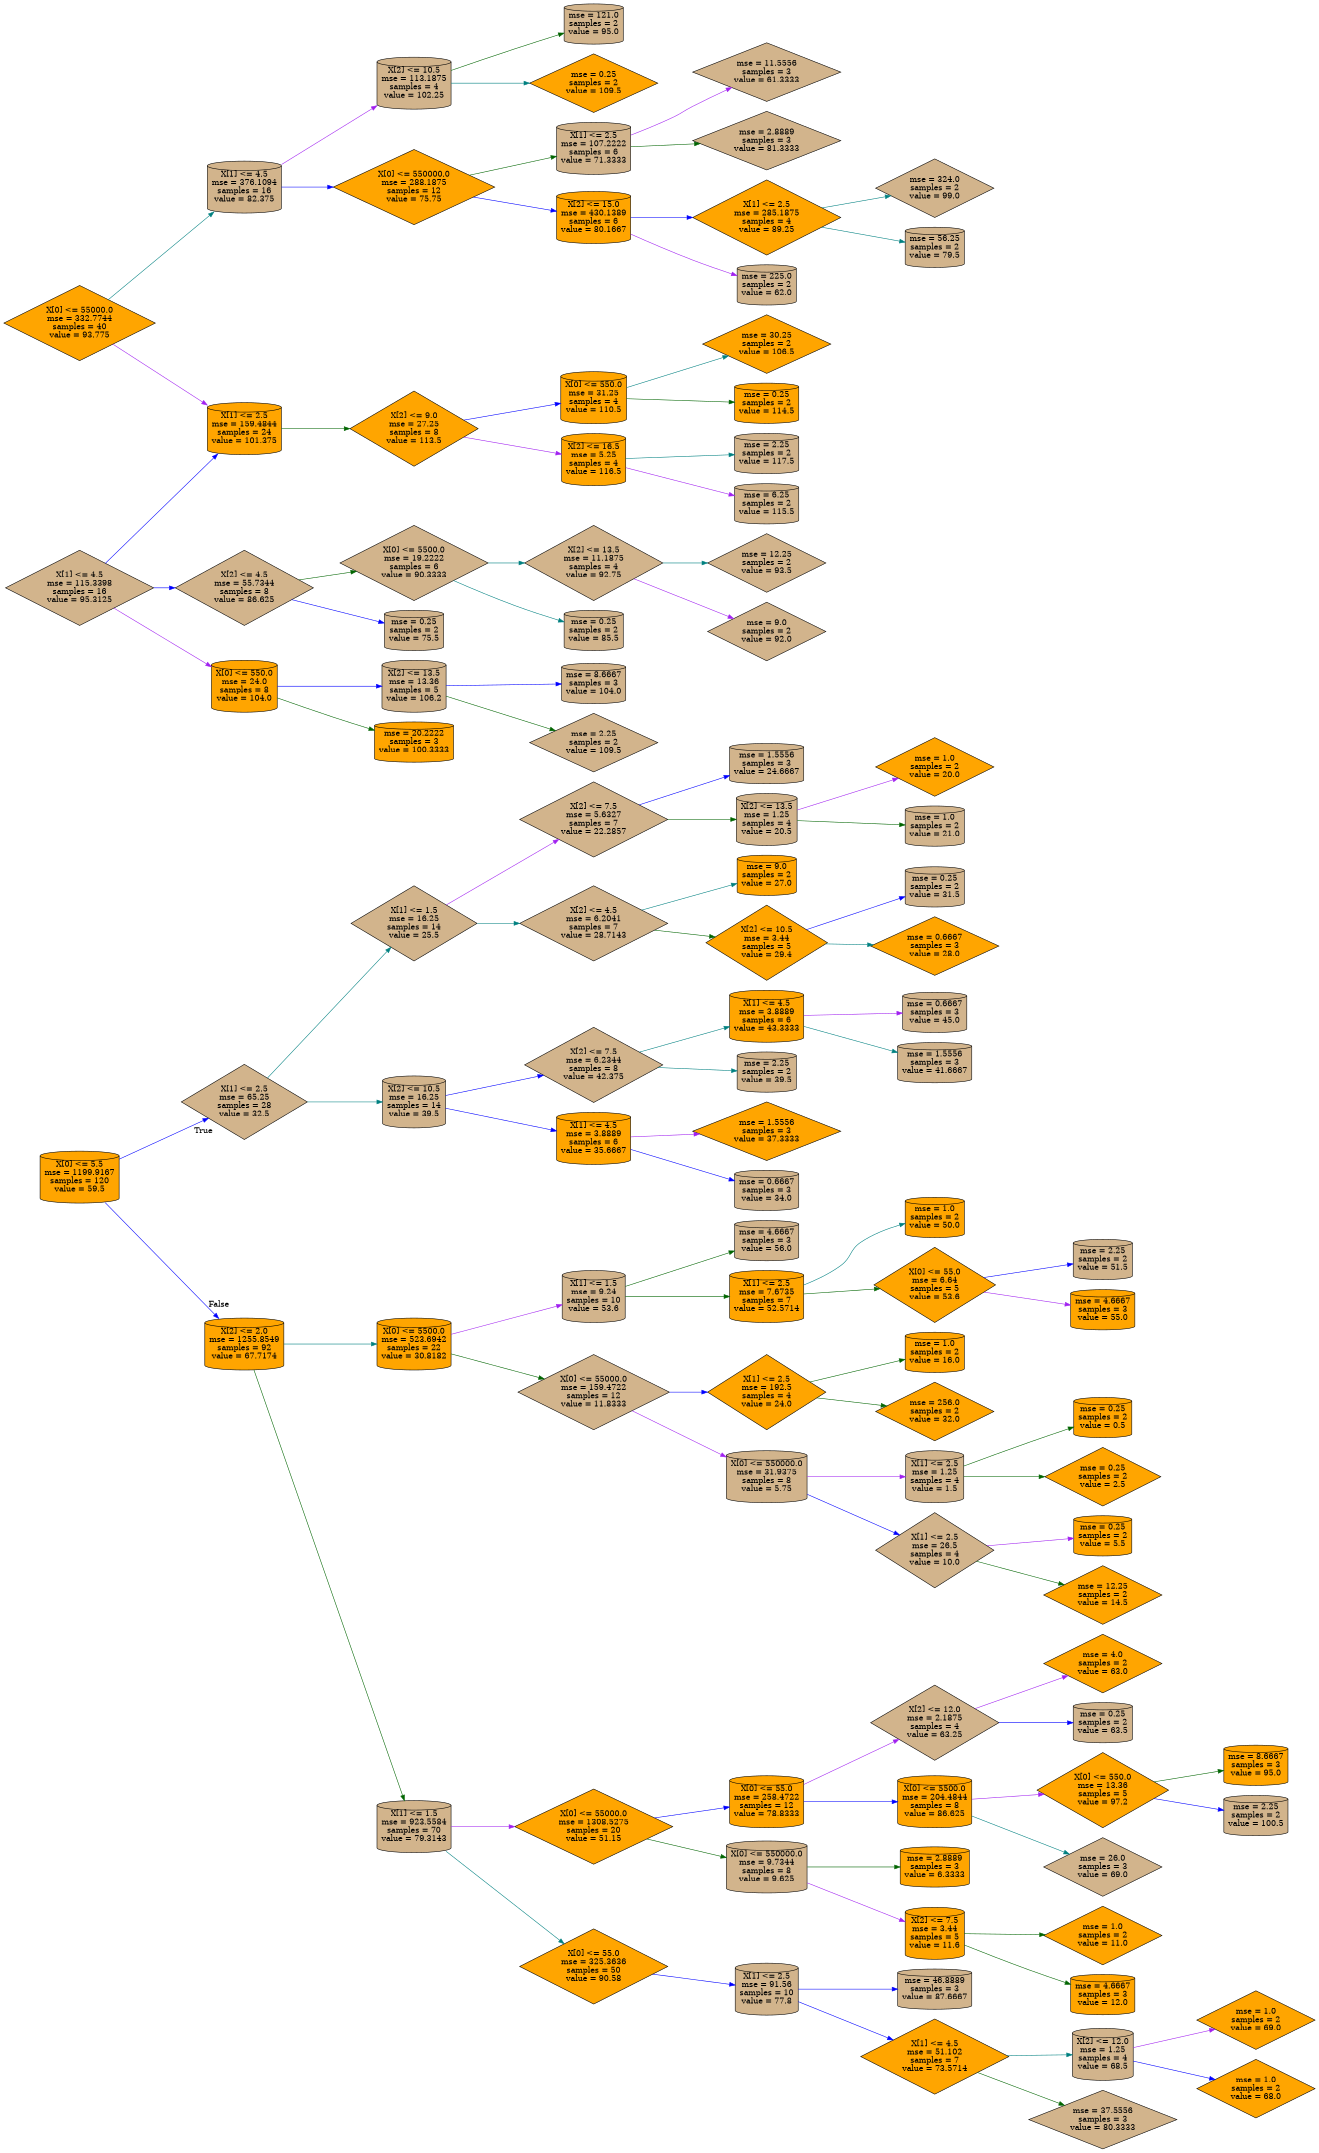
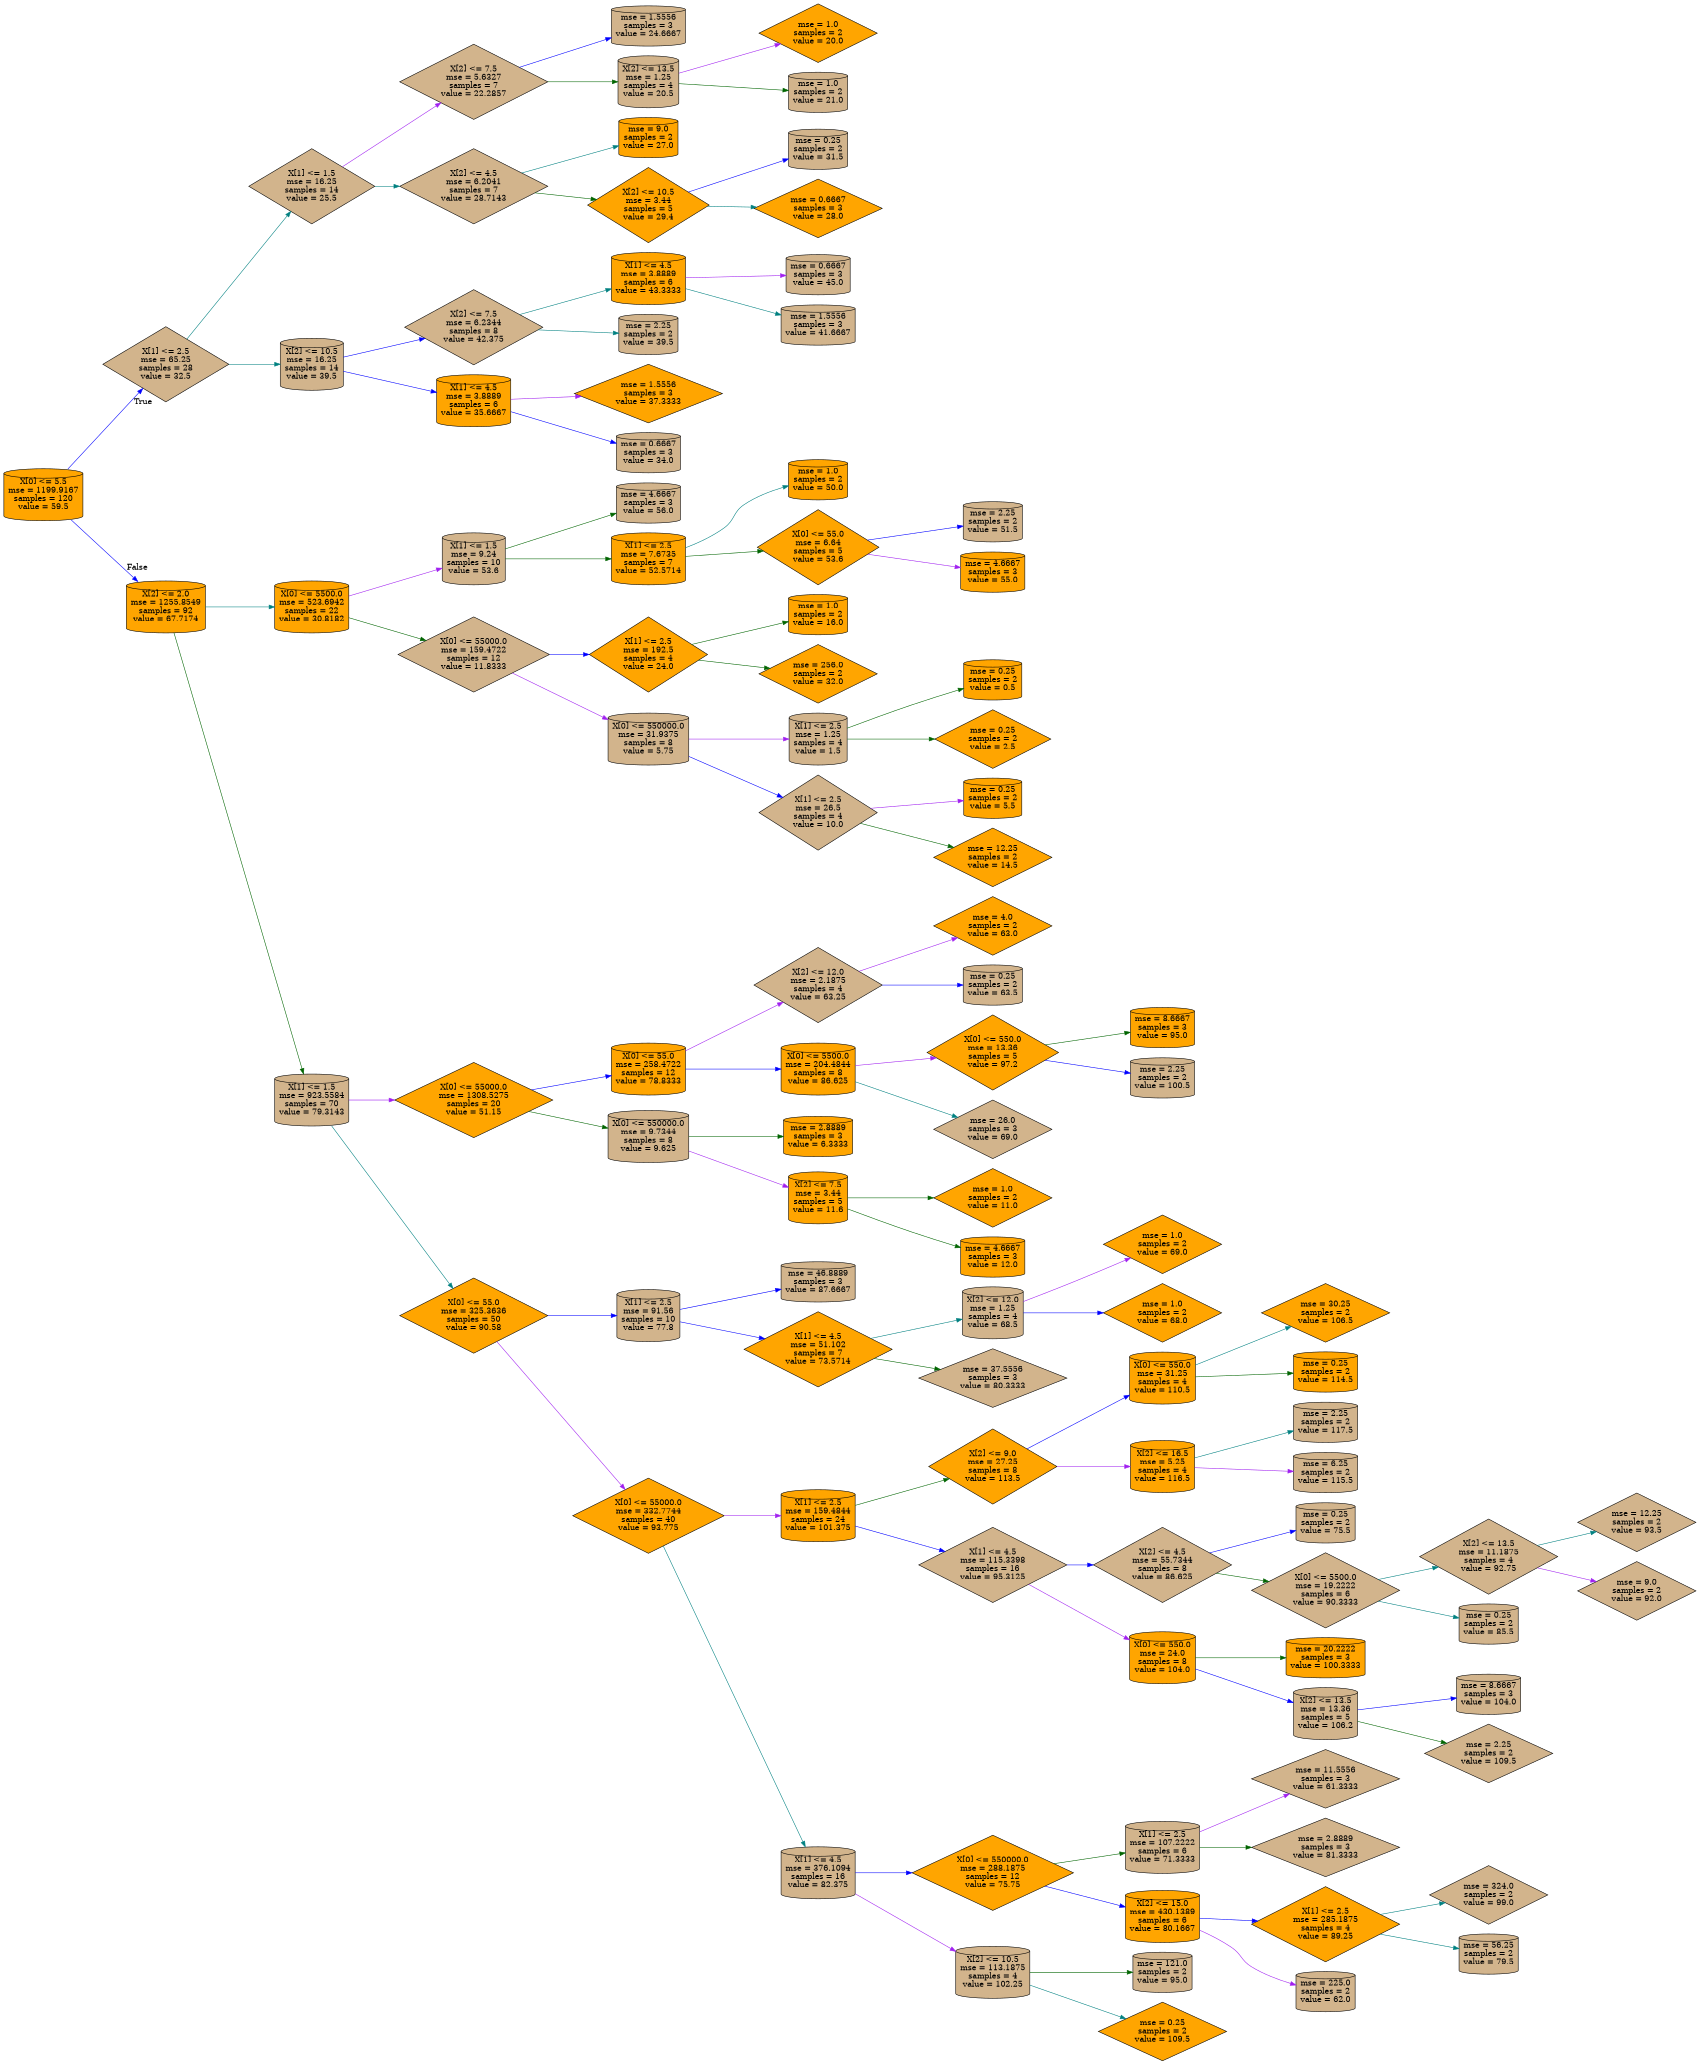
(160, 511) -> (897, 1538)
none -> (559, 1413)
